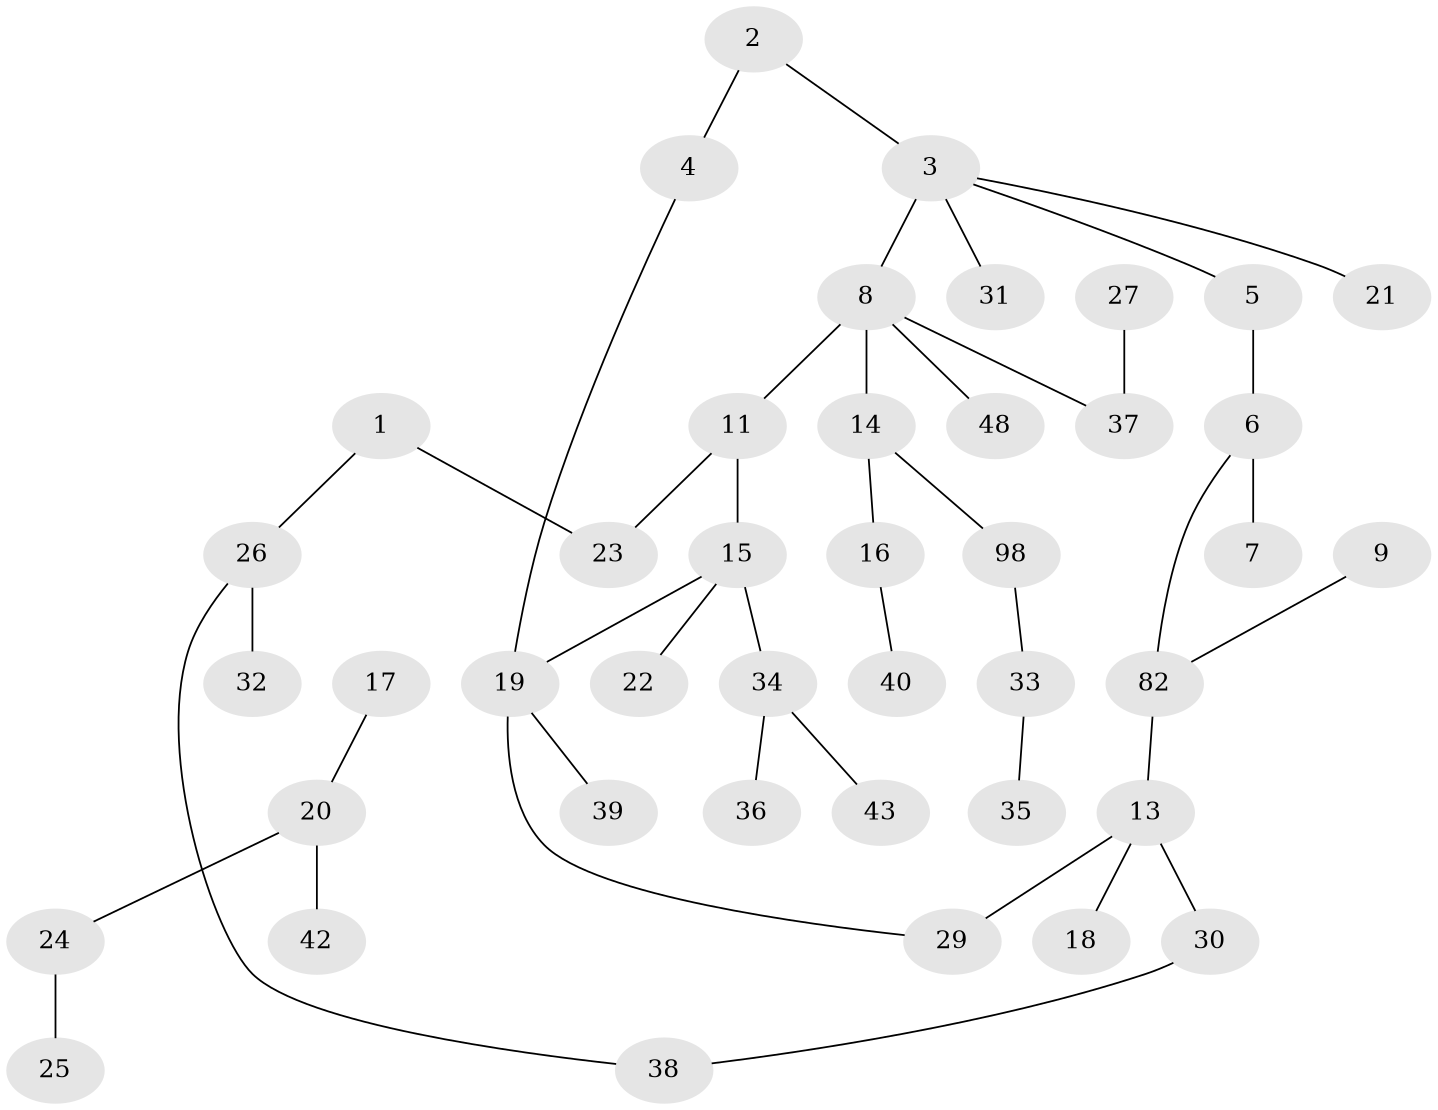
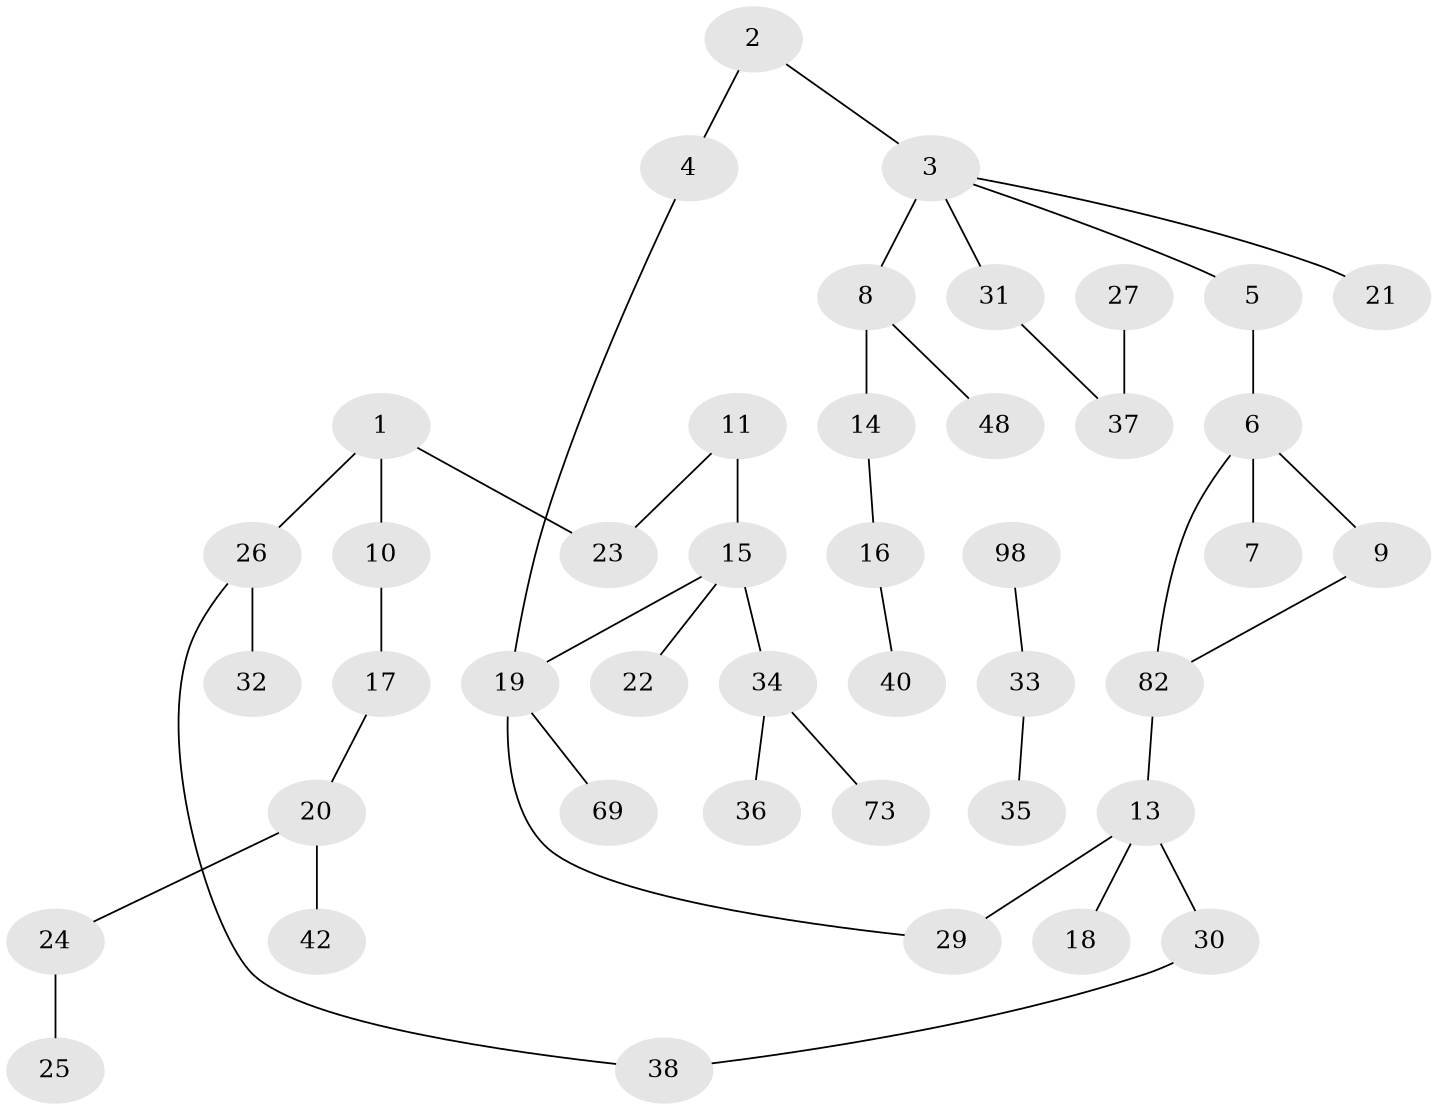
(802, 361) -> none
(995, 362) -> (1060, 361)
none -> (1317, 490)
(939, 491) -> none
none -> (381, 555)
(609, 813) -> (609, 813)
(881, 813) -> (881, 813)
